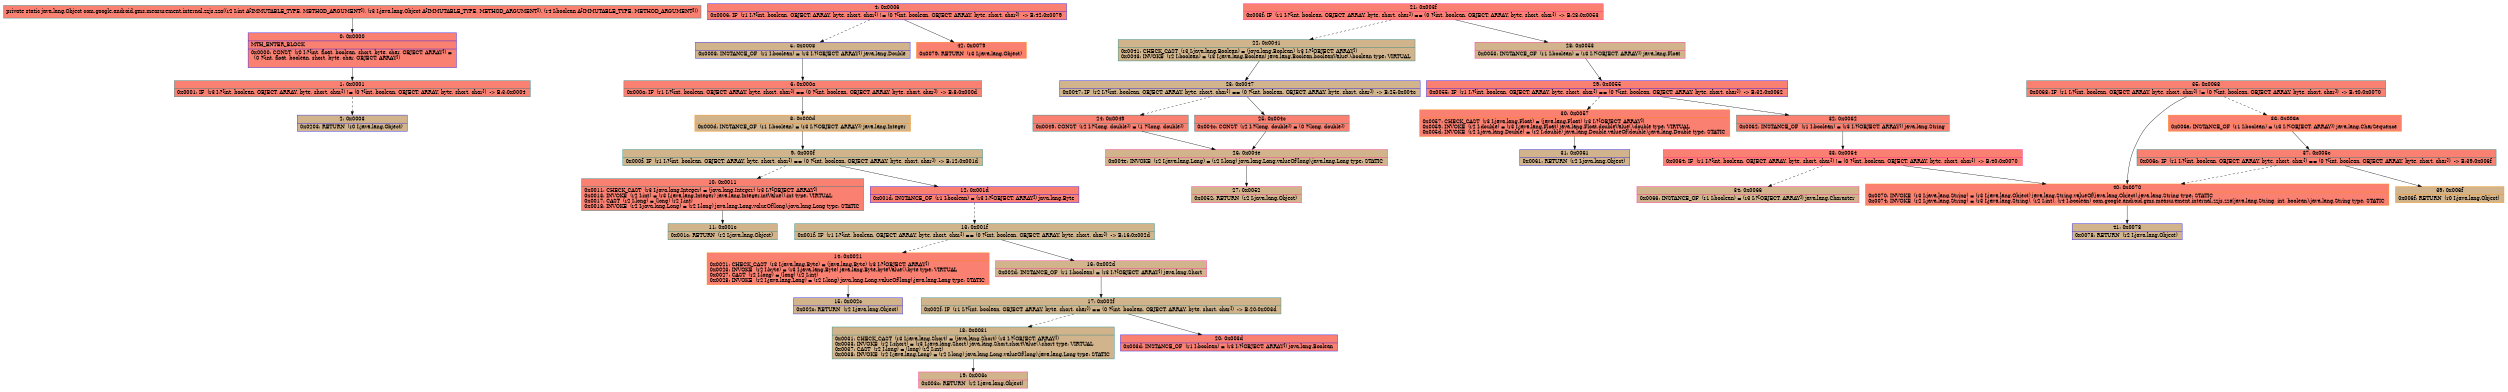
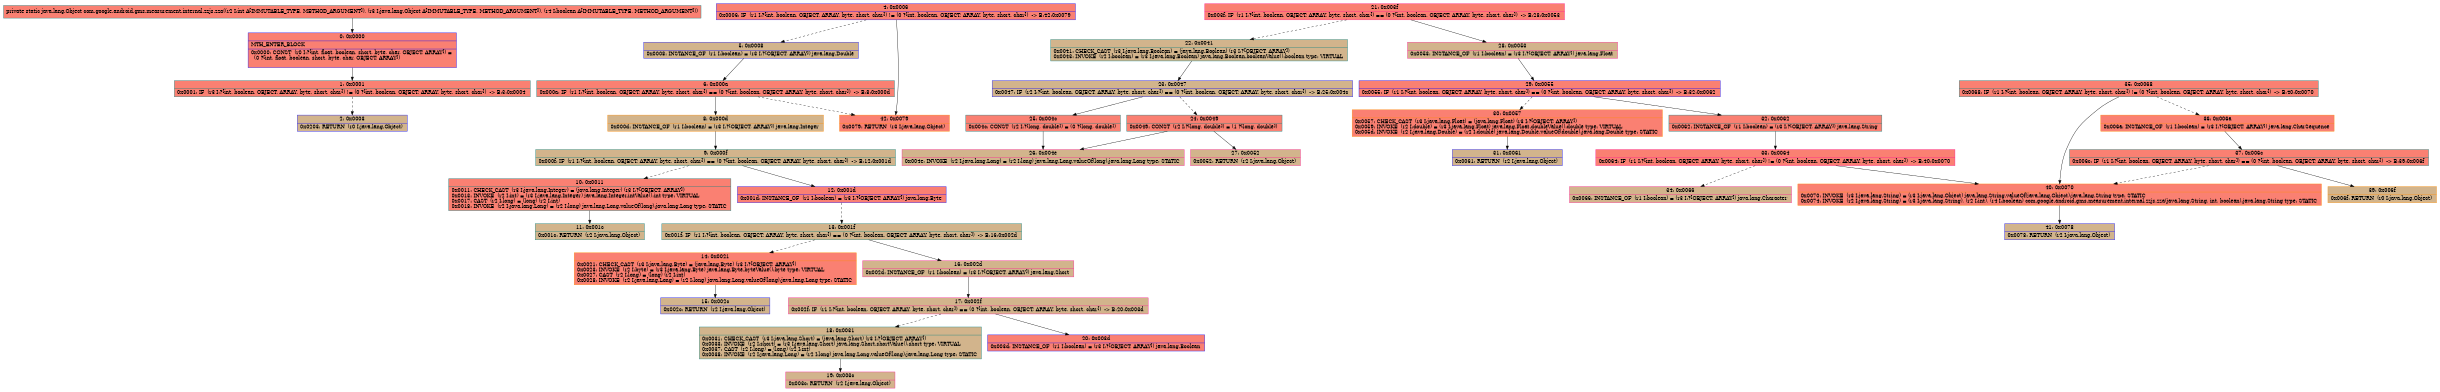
none -> (805, 106)
(1247, 174) -> (1223, 139)
(1101, 306) -> (968, 306)
